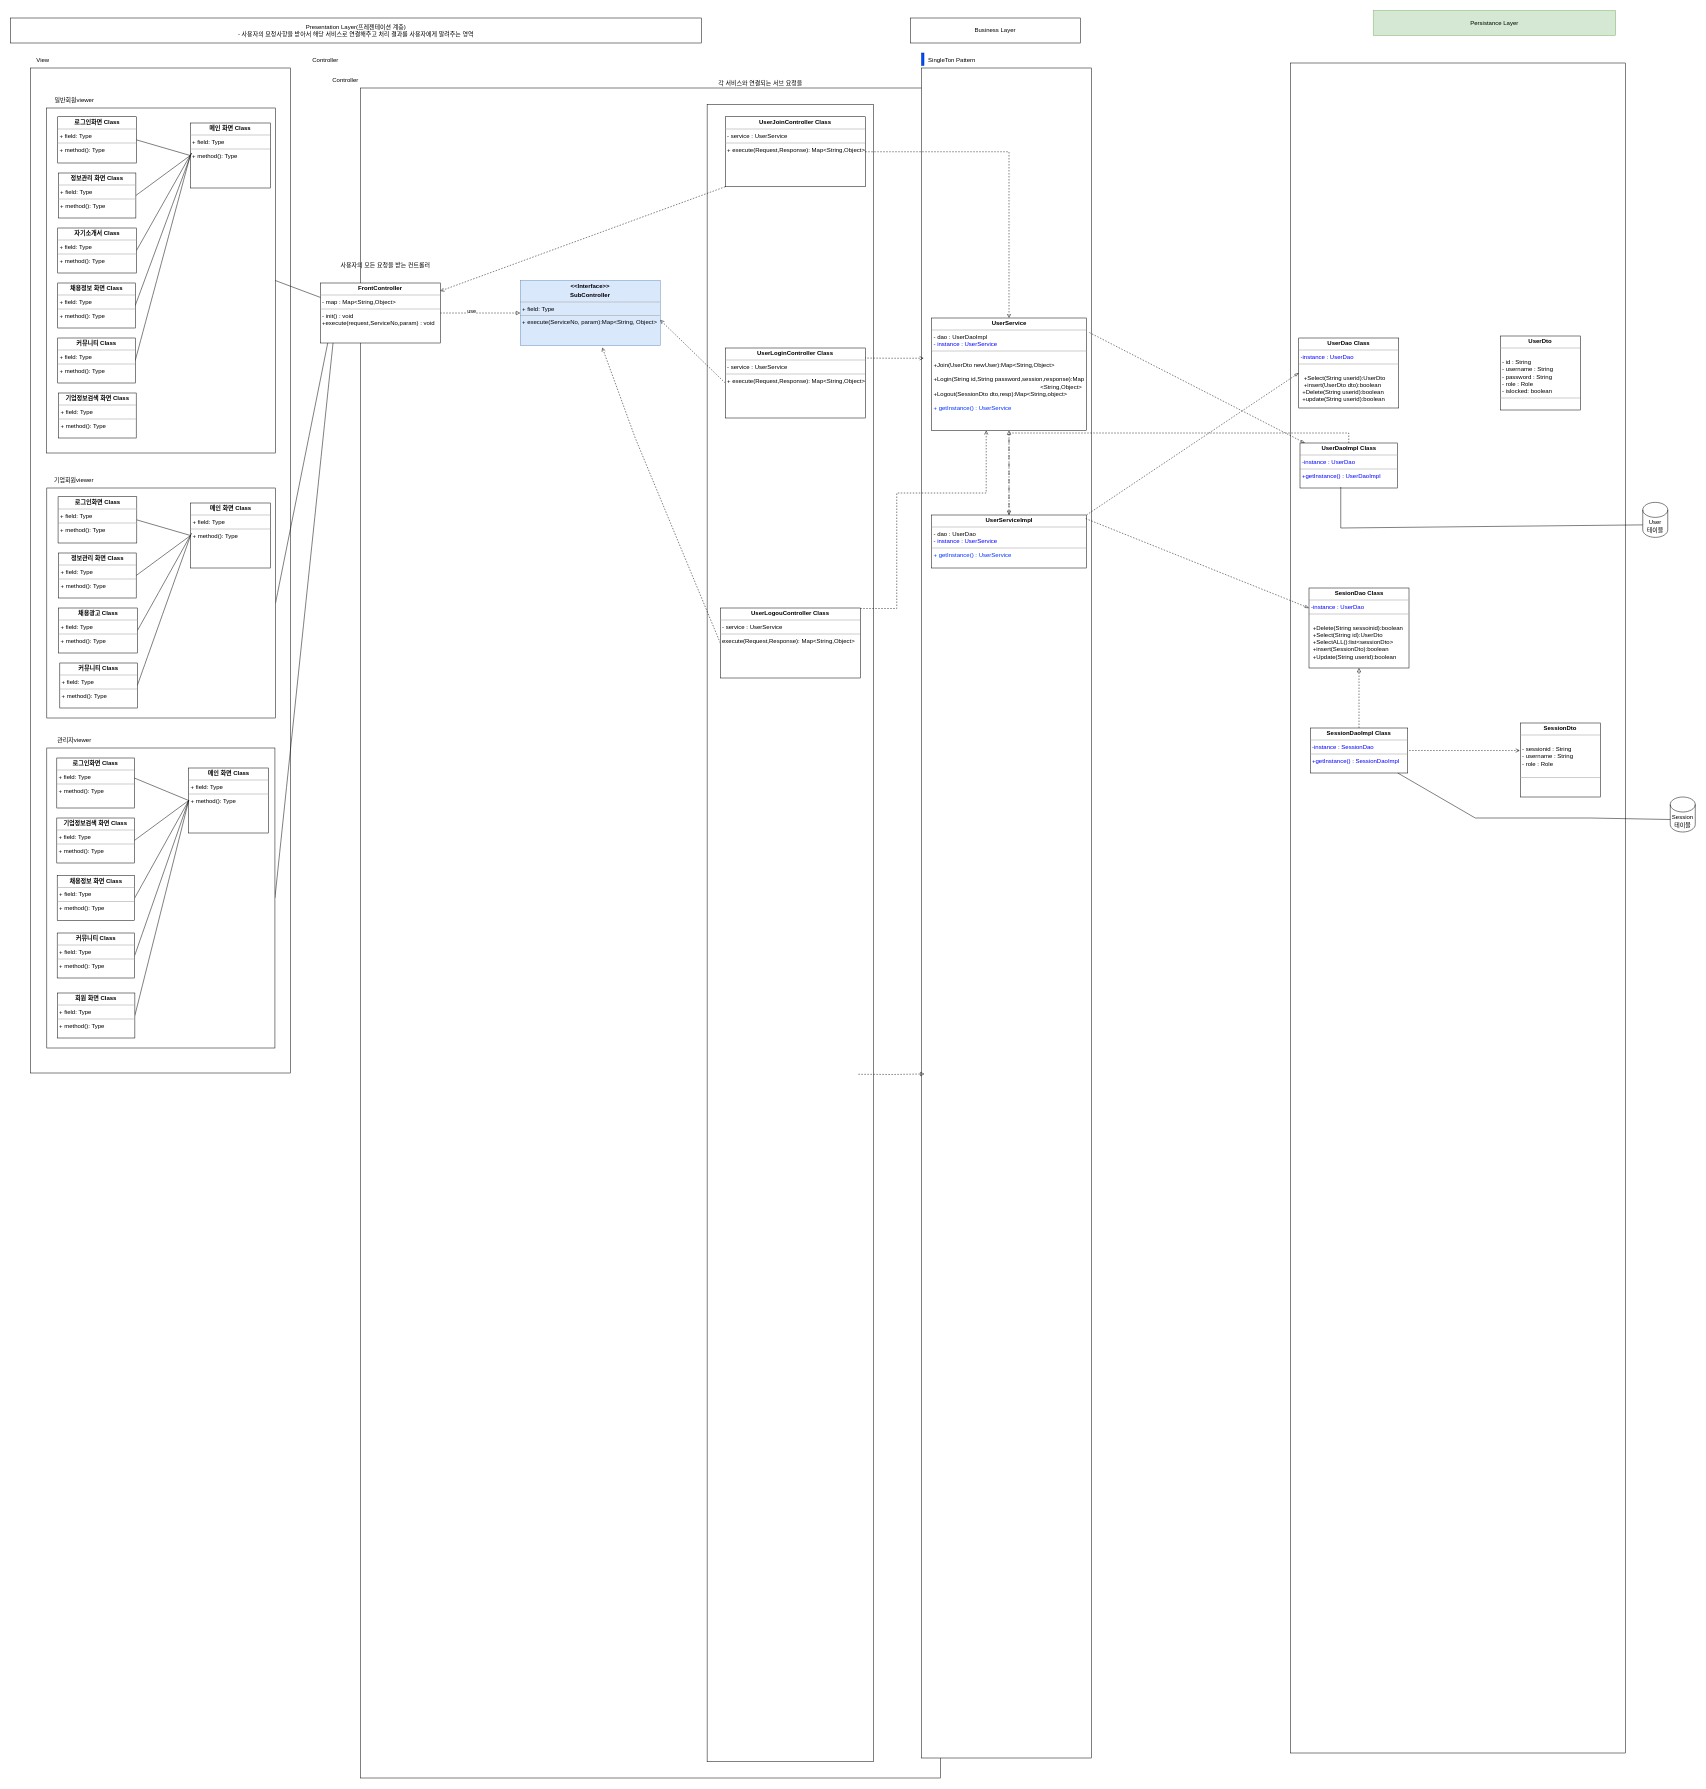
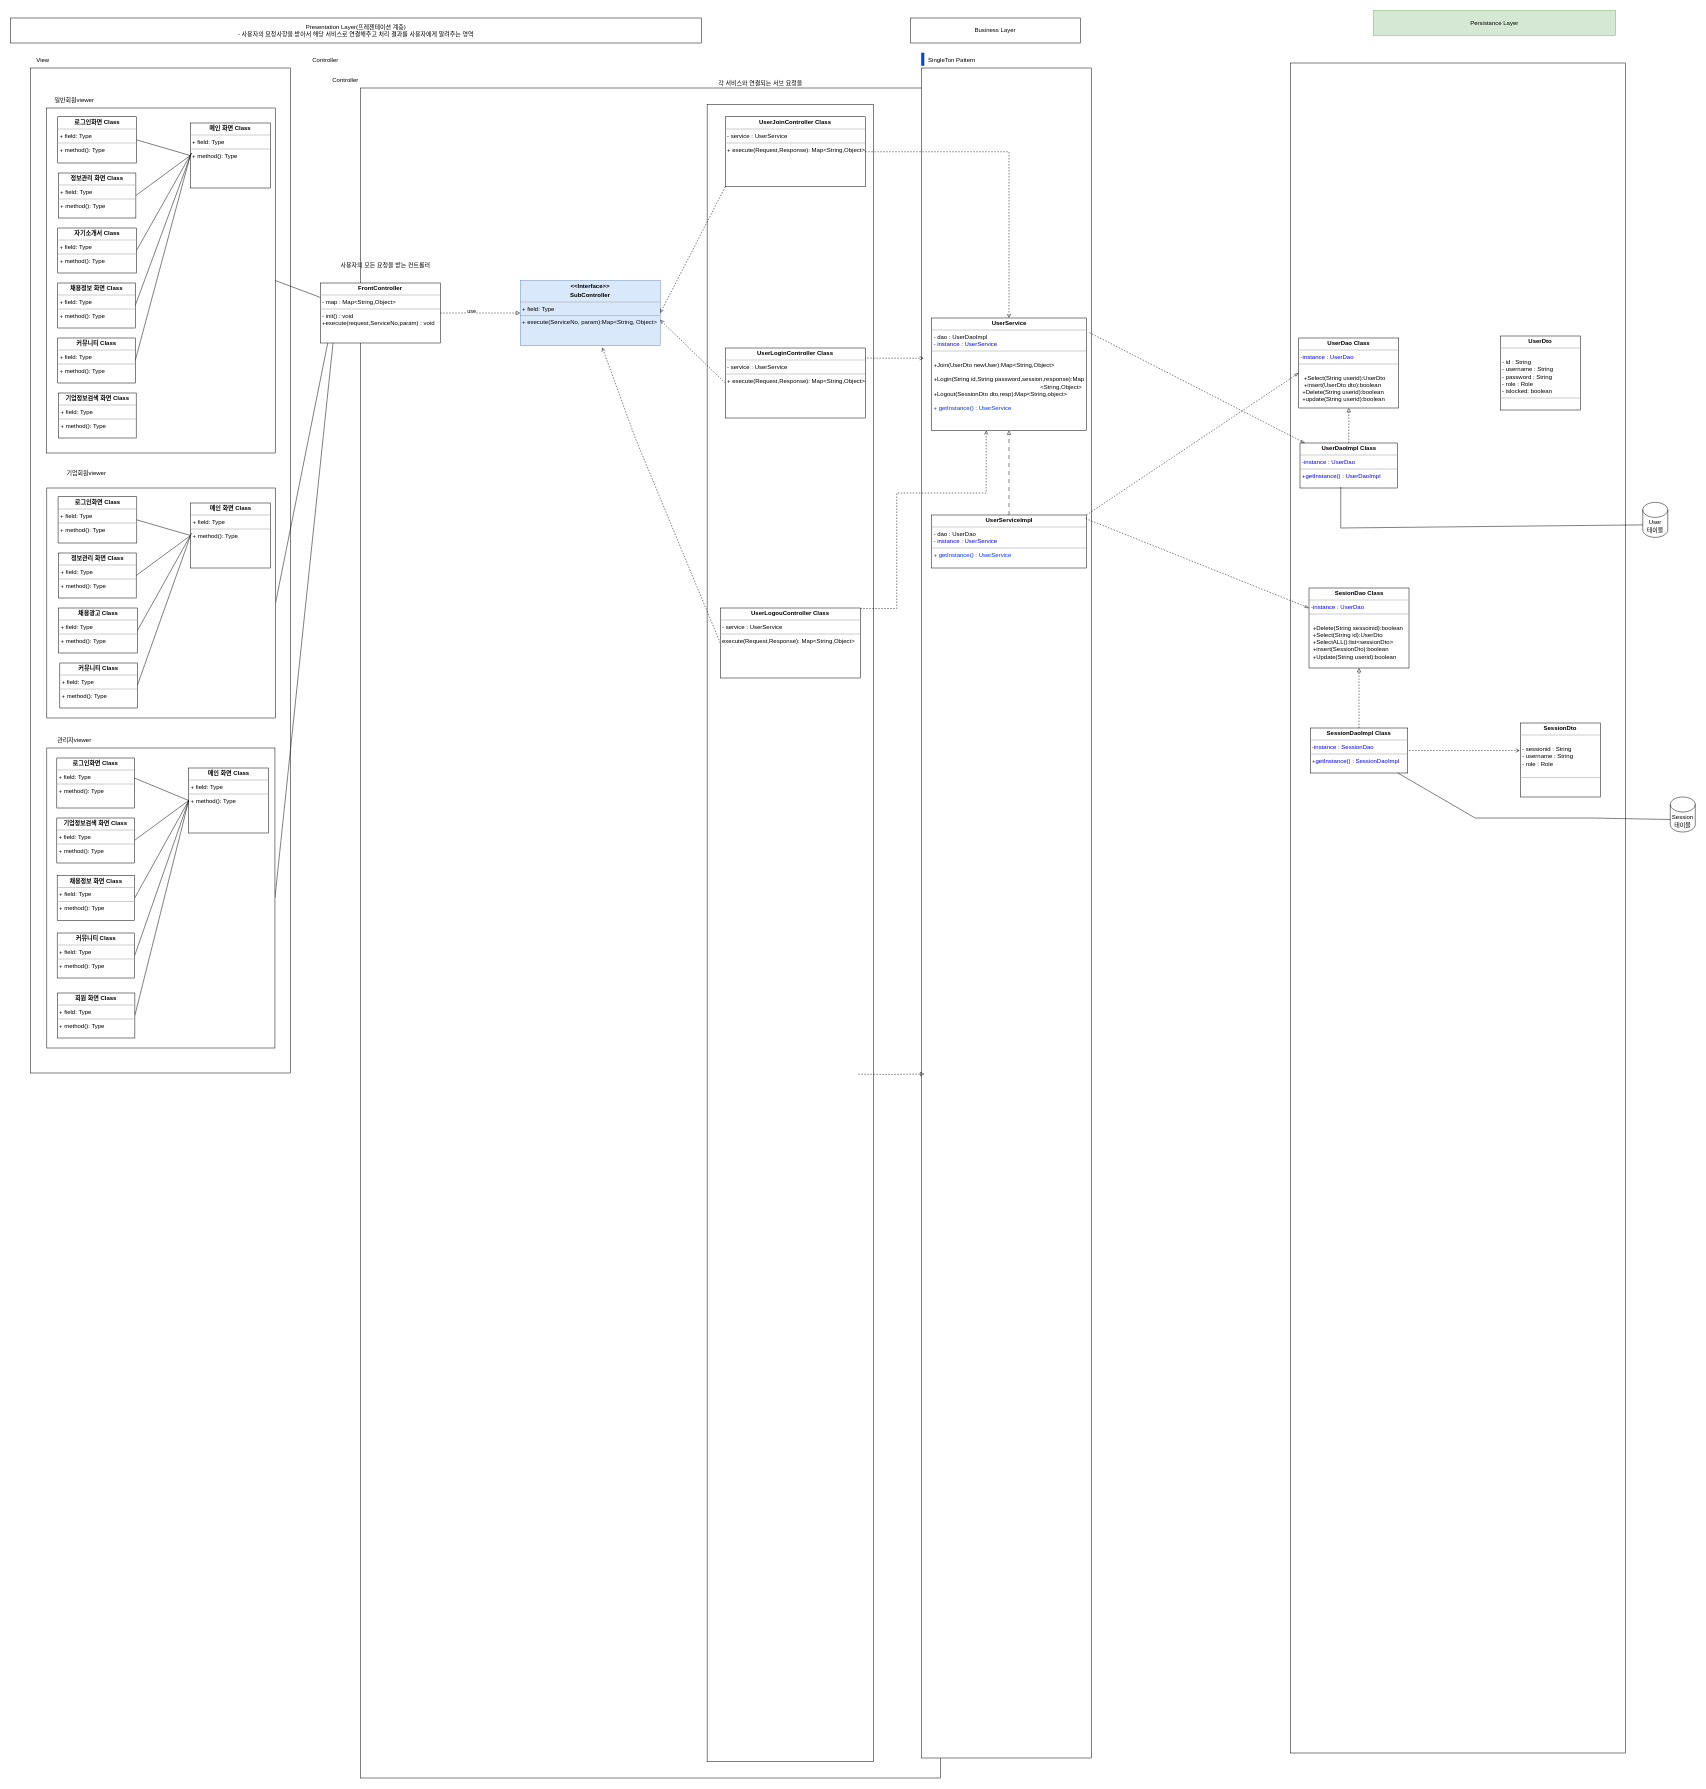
(582, 239) -> (693, 250)
(1178, 433) -> (1349, 422)
(74, 480) -> (86, 473)
